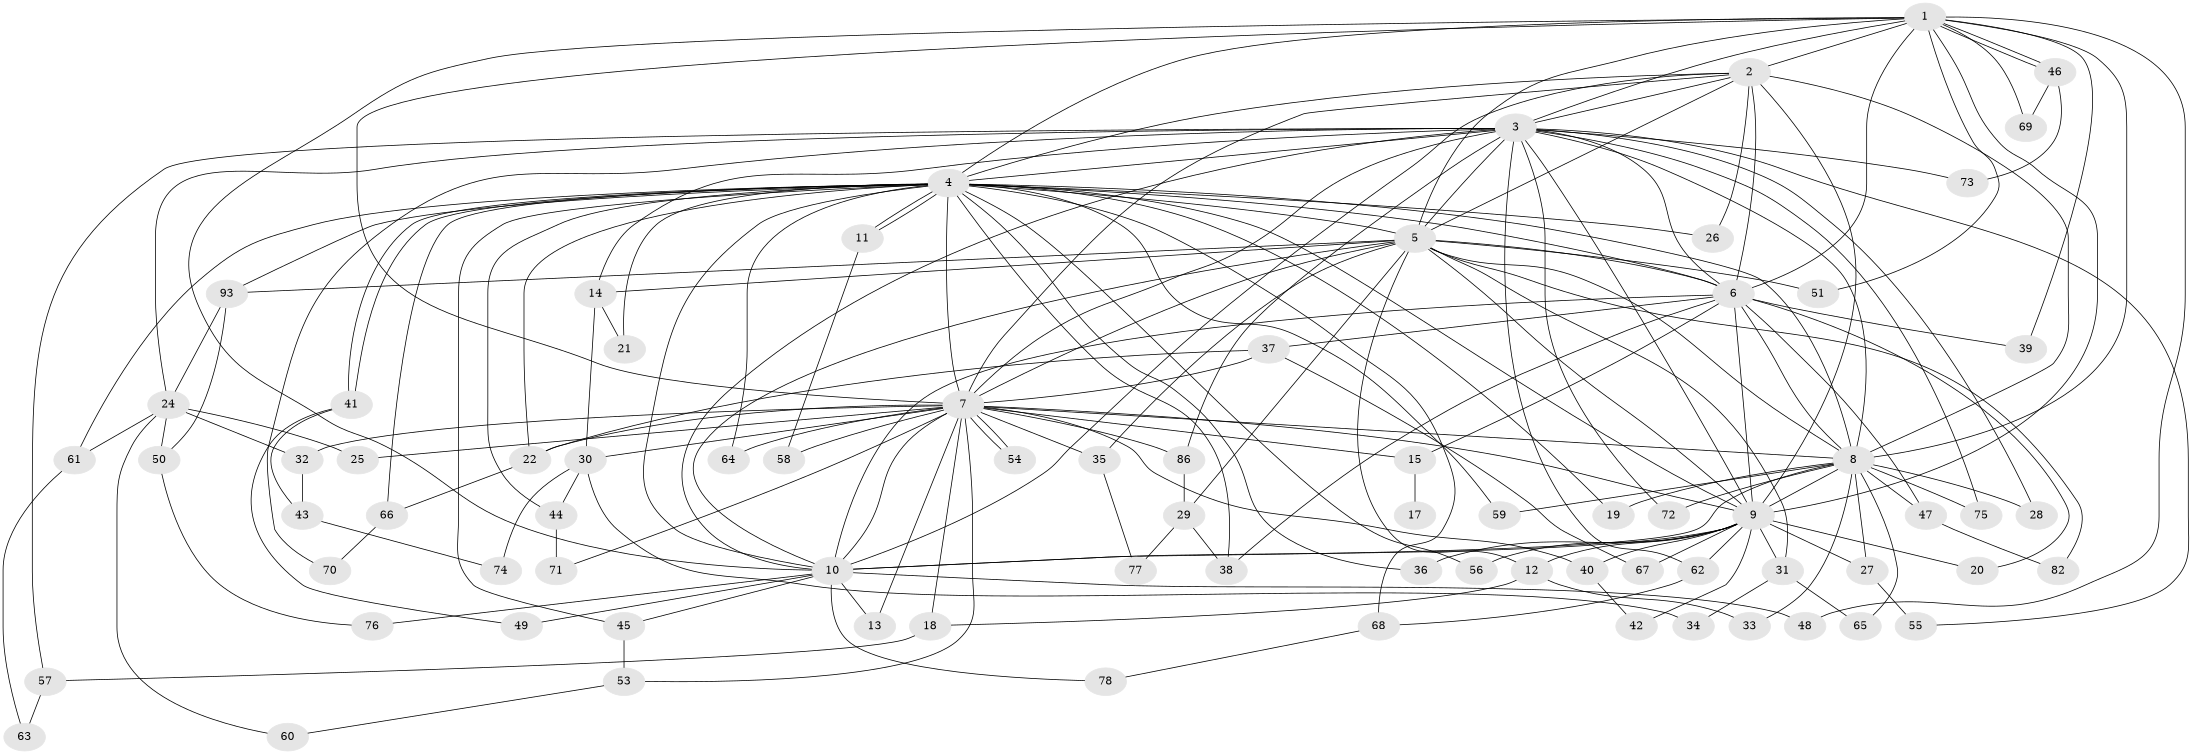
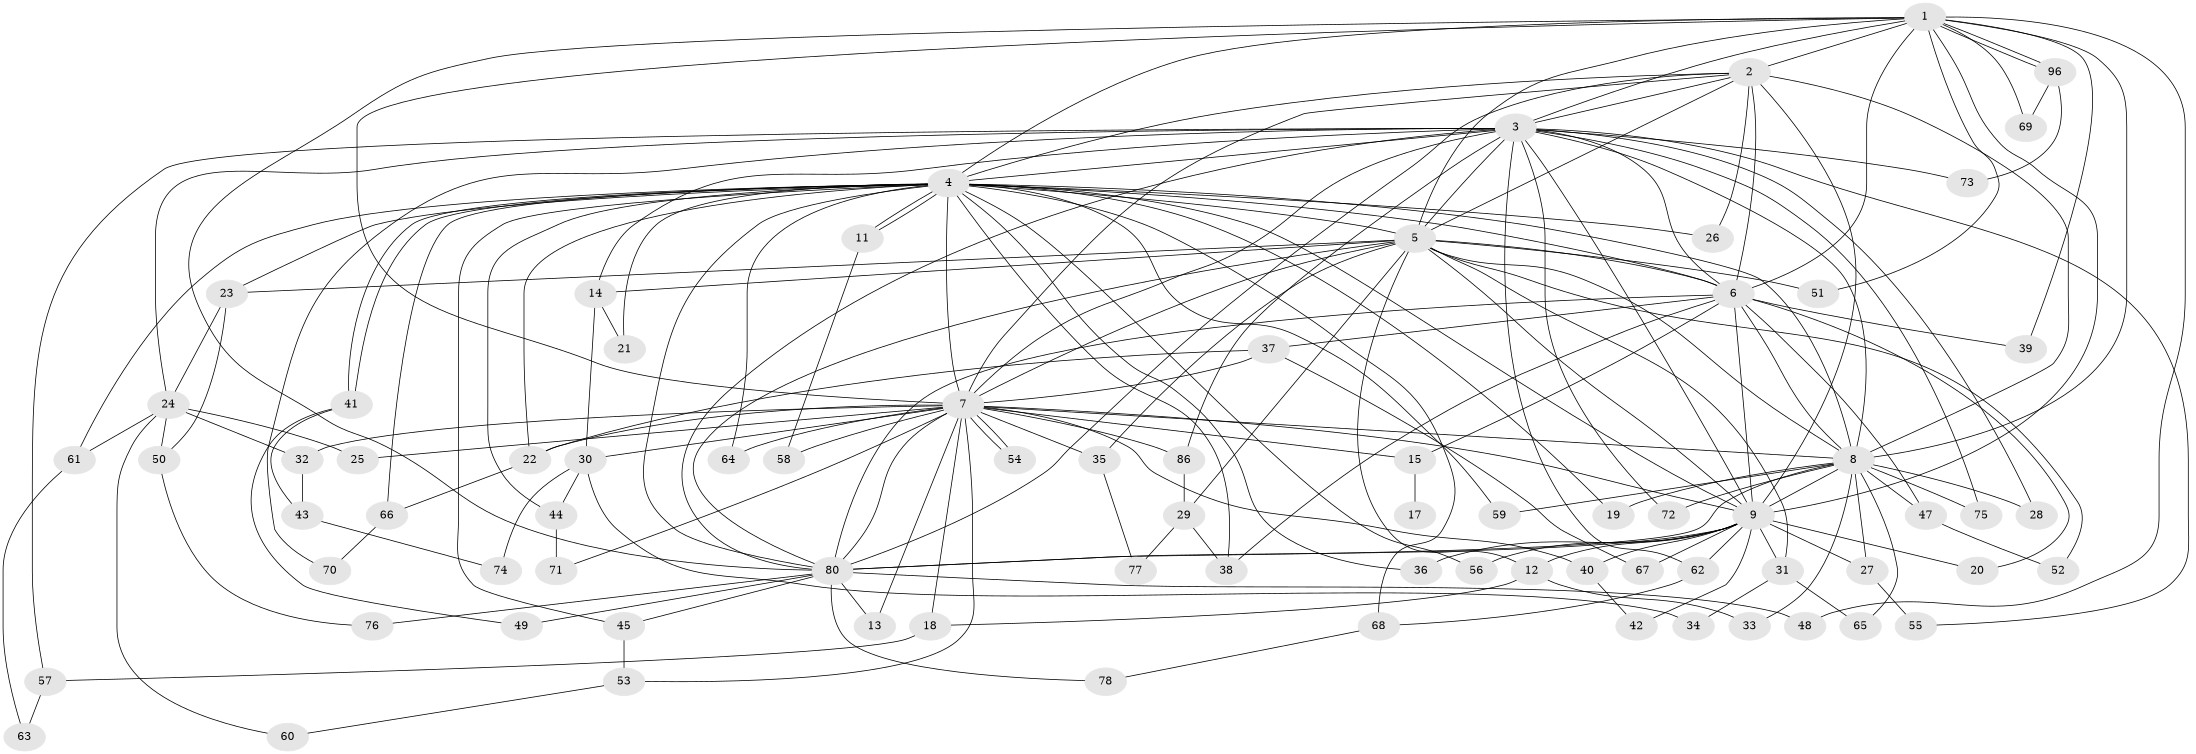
(2055, 72) -> (2055, 72)
(227, 294) -> (227, 294)
(833, 571) -> (833, 571)
(2058, 571) -> (2058, 571)
